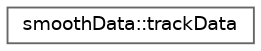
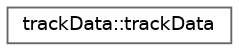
(131, 25) -> (119, 25)
